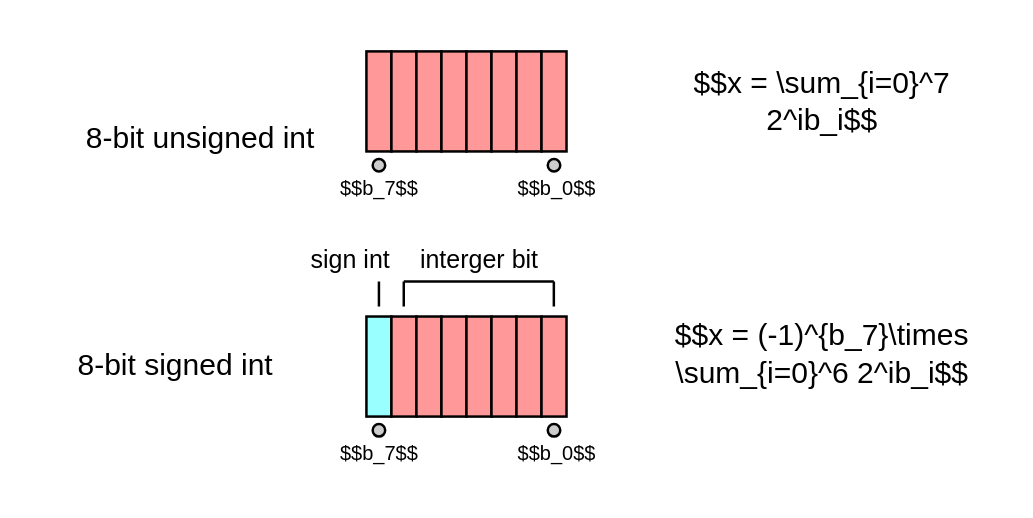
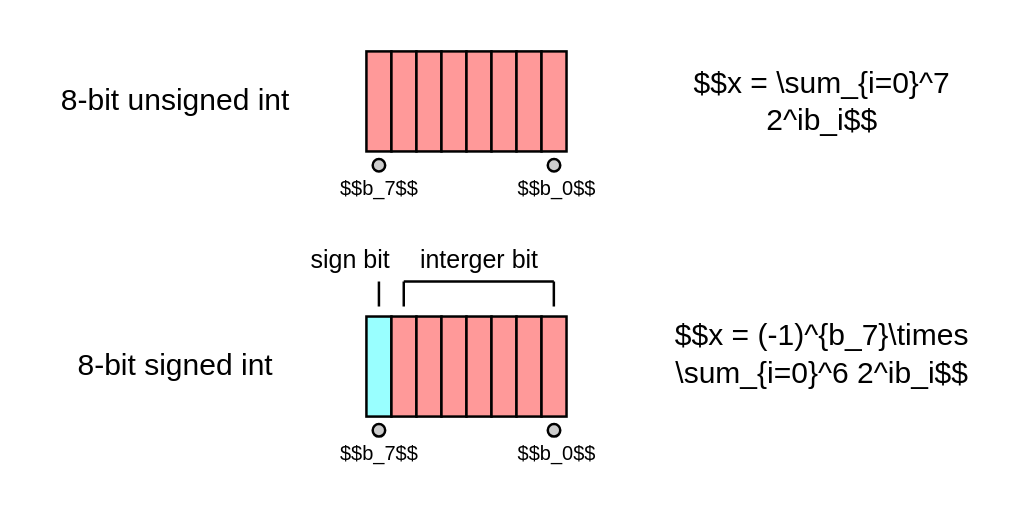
(201, 139) -> (176, 101)
(351, 259) -> (351, 259)
